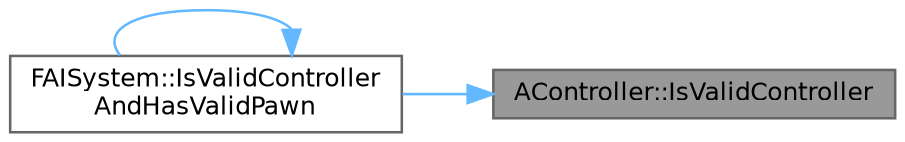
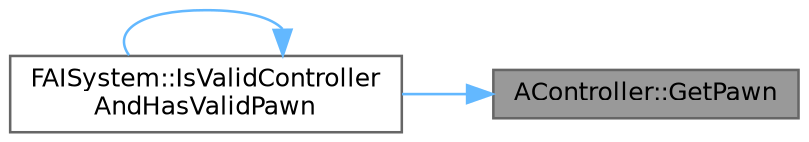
(694, 94) -> (646, 94)
